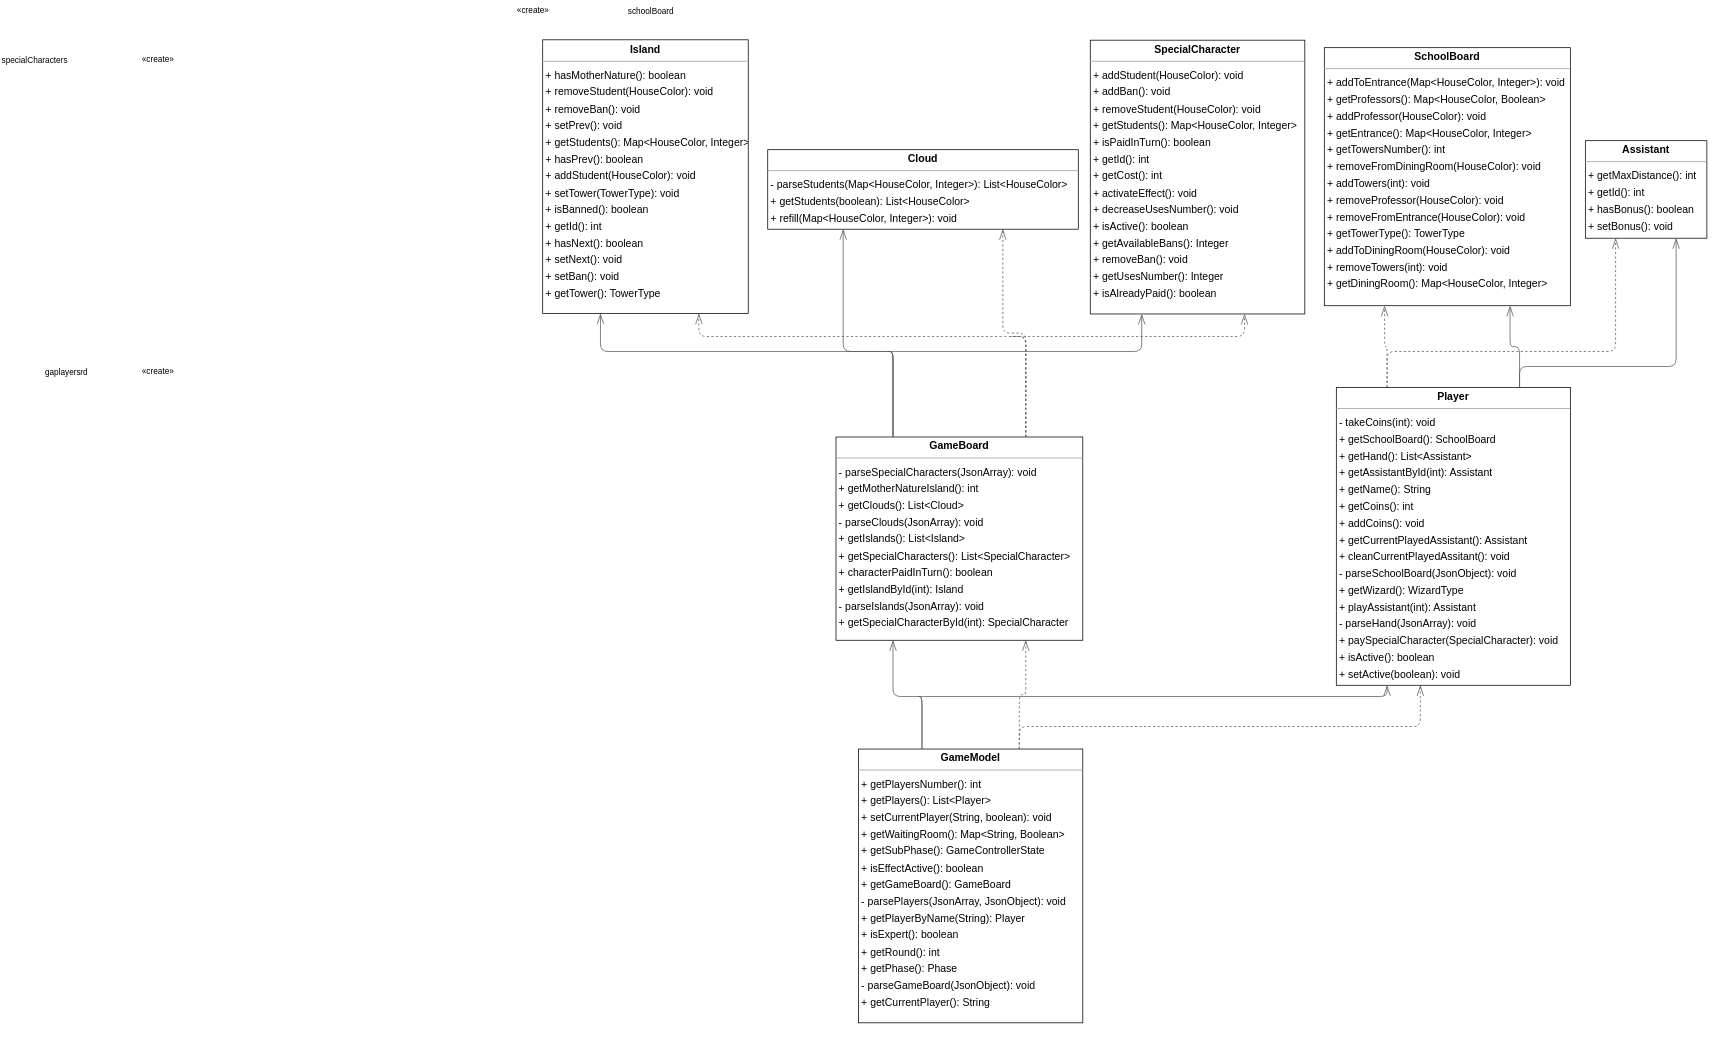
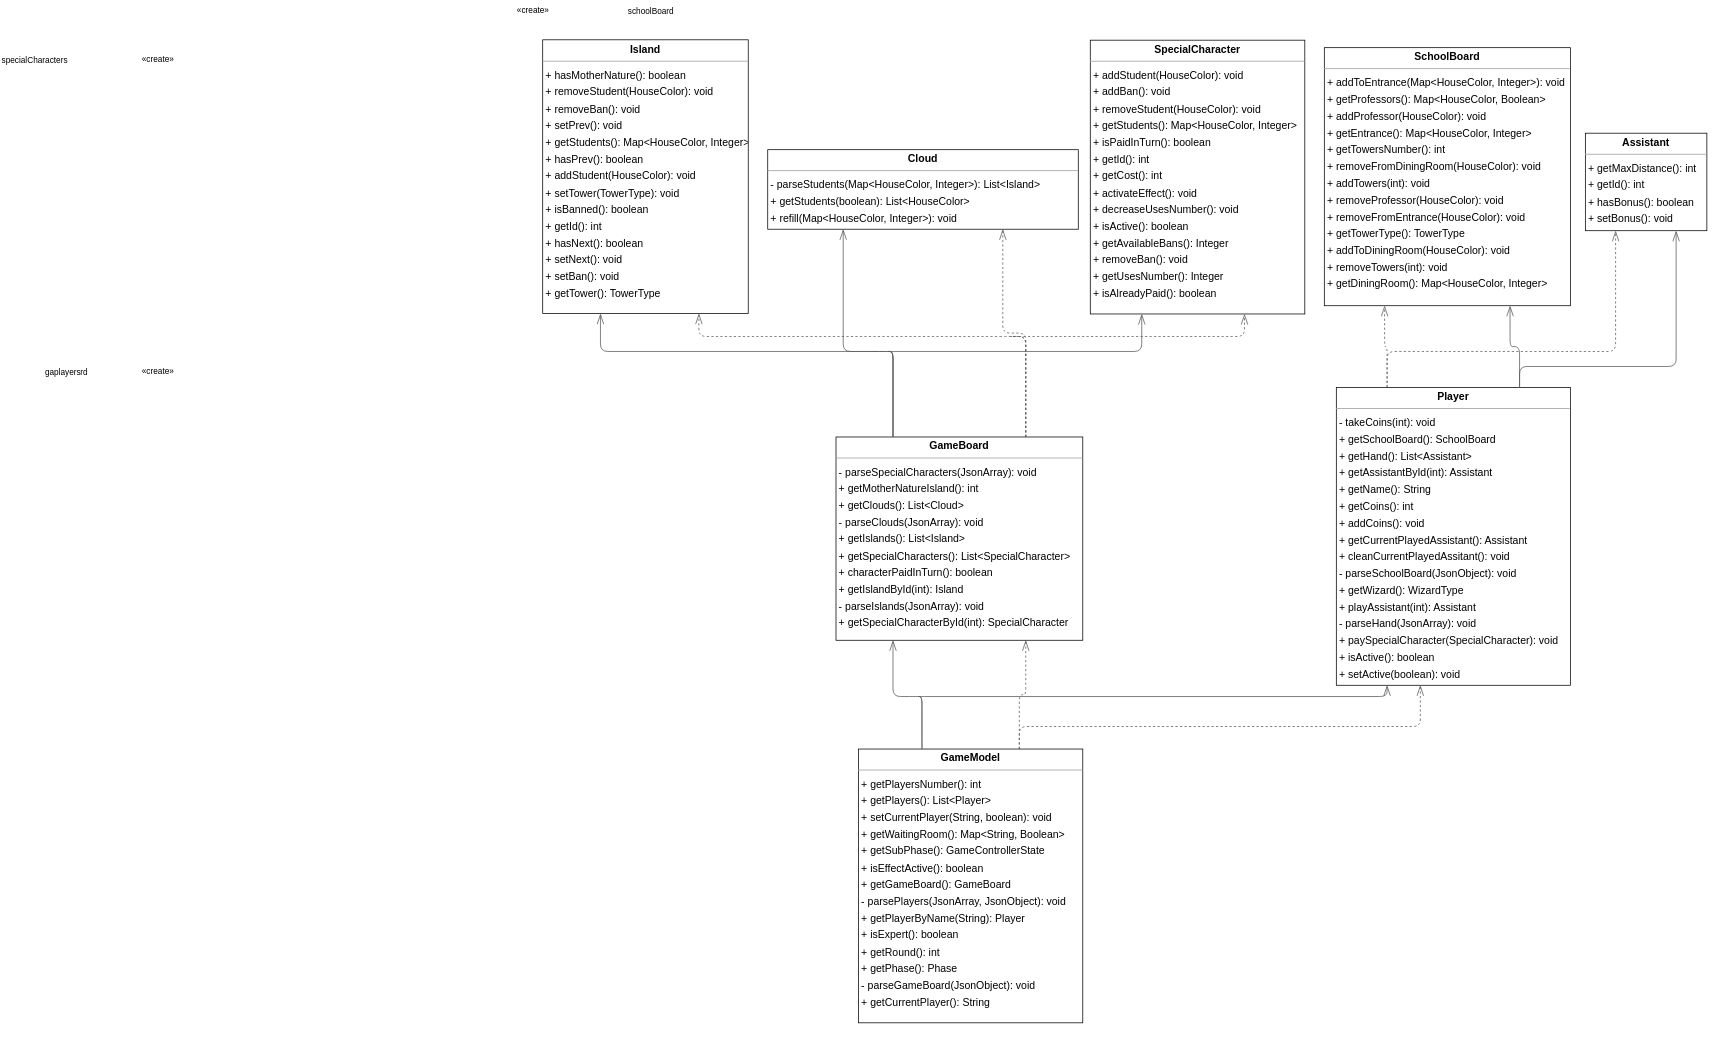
(930, 175) -> (918, 175)
(1646, 189) -> (1646, 182)
